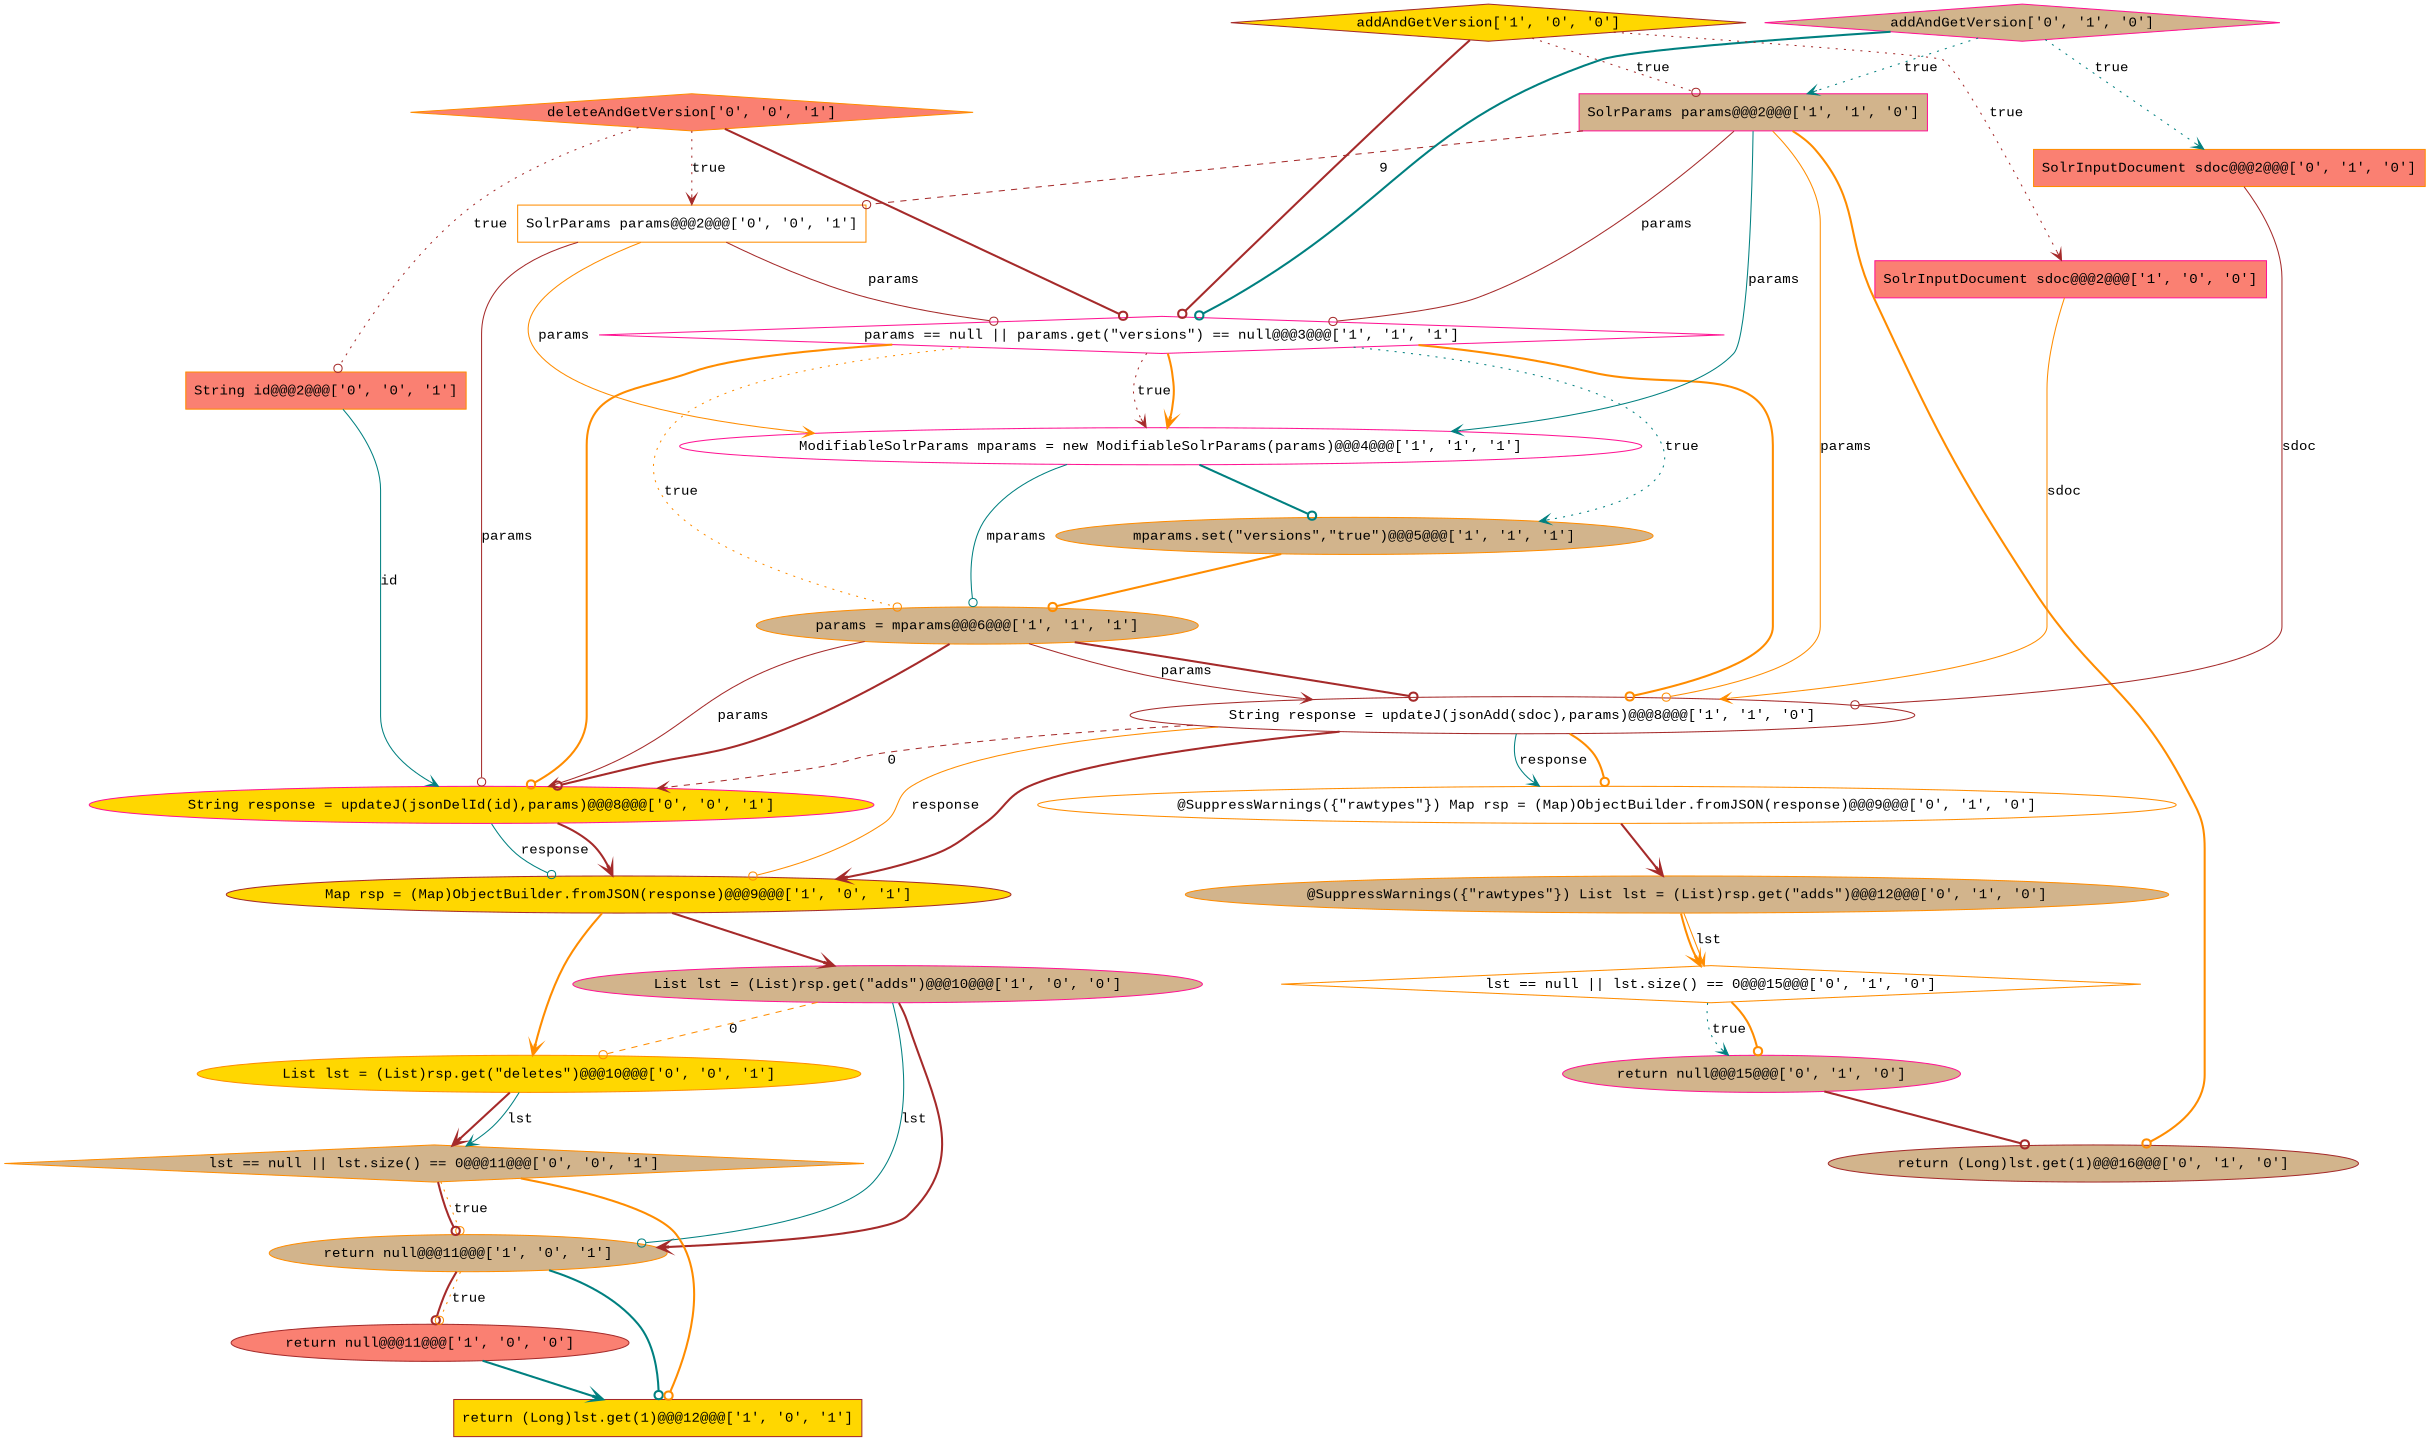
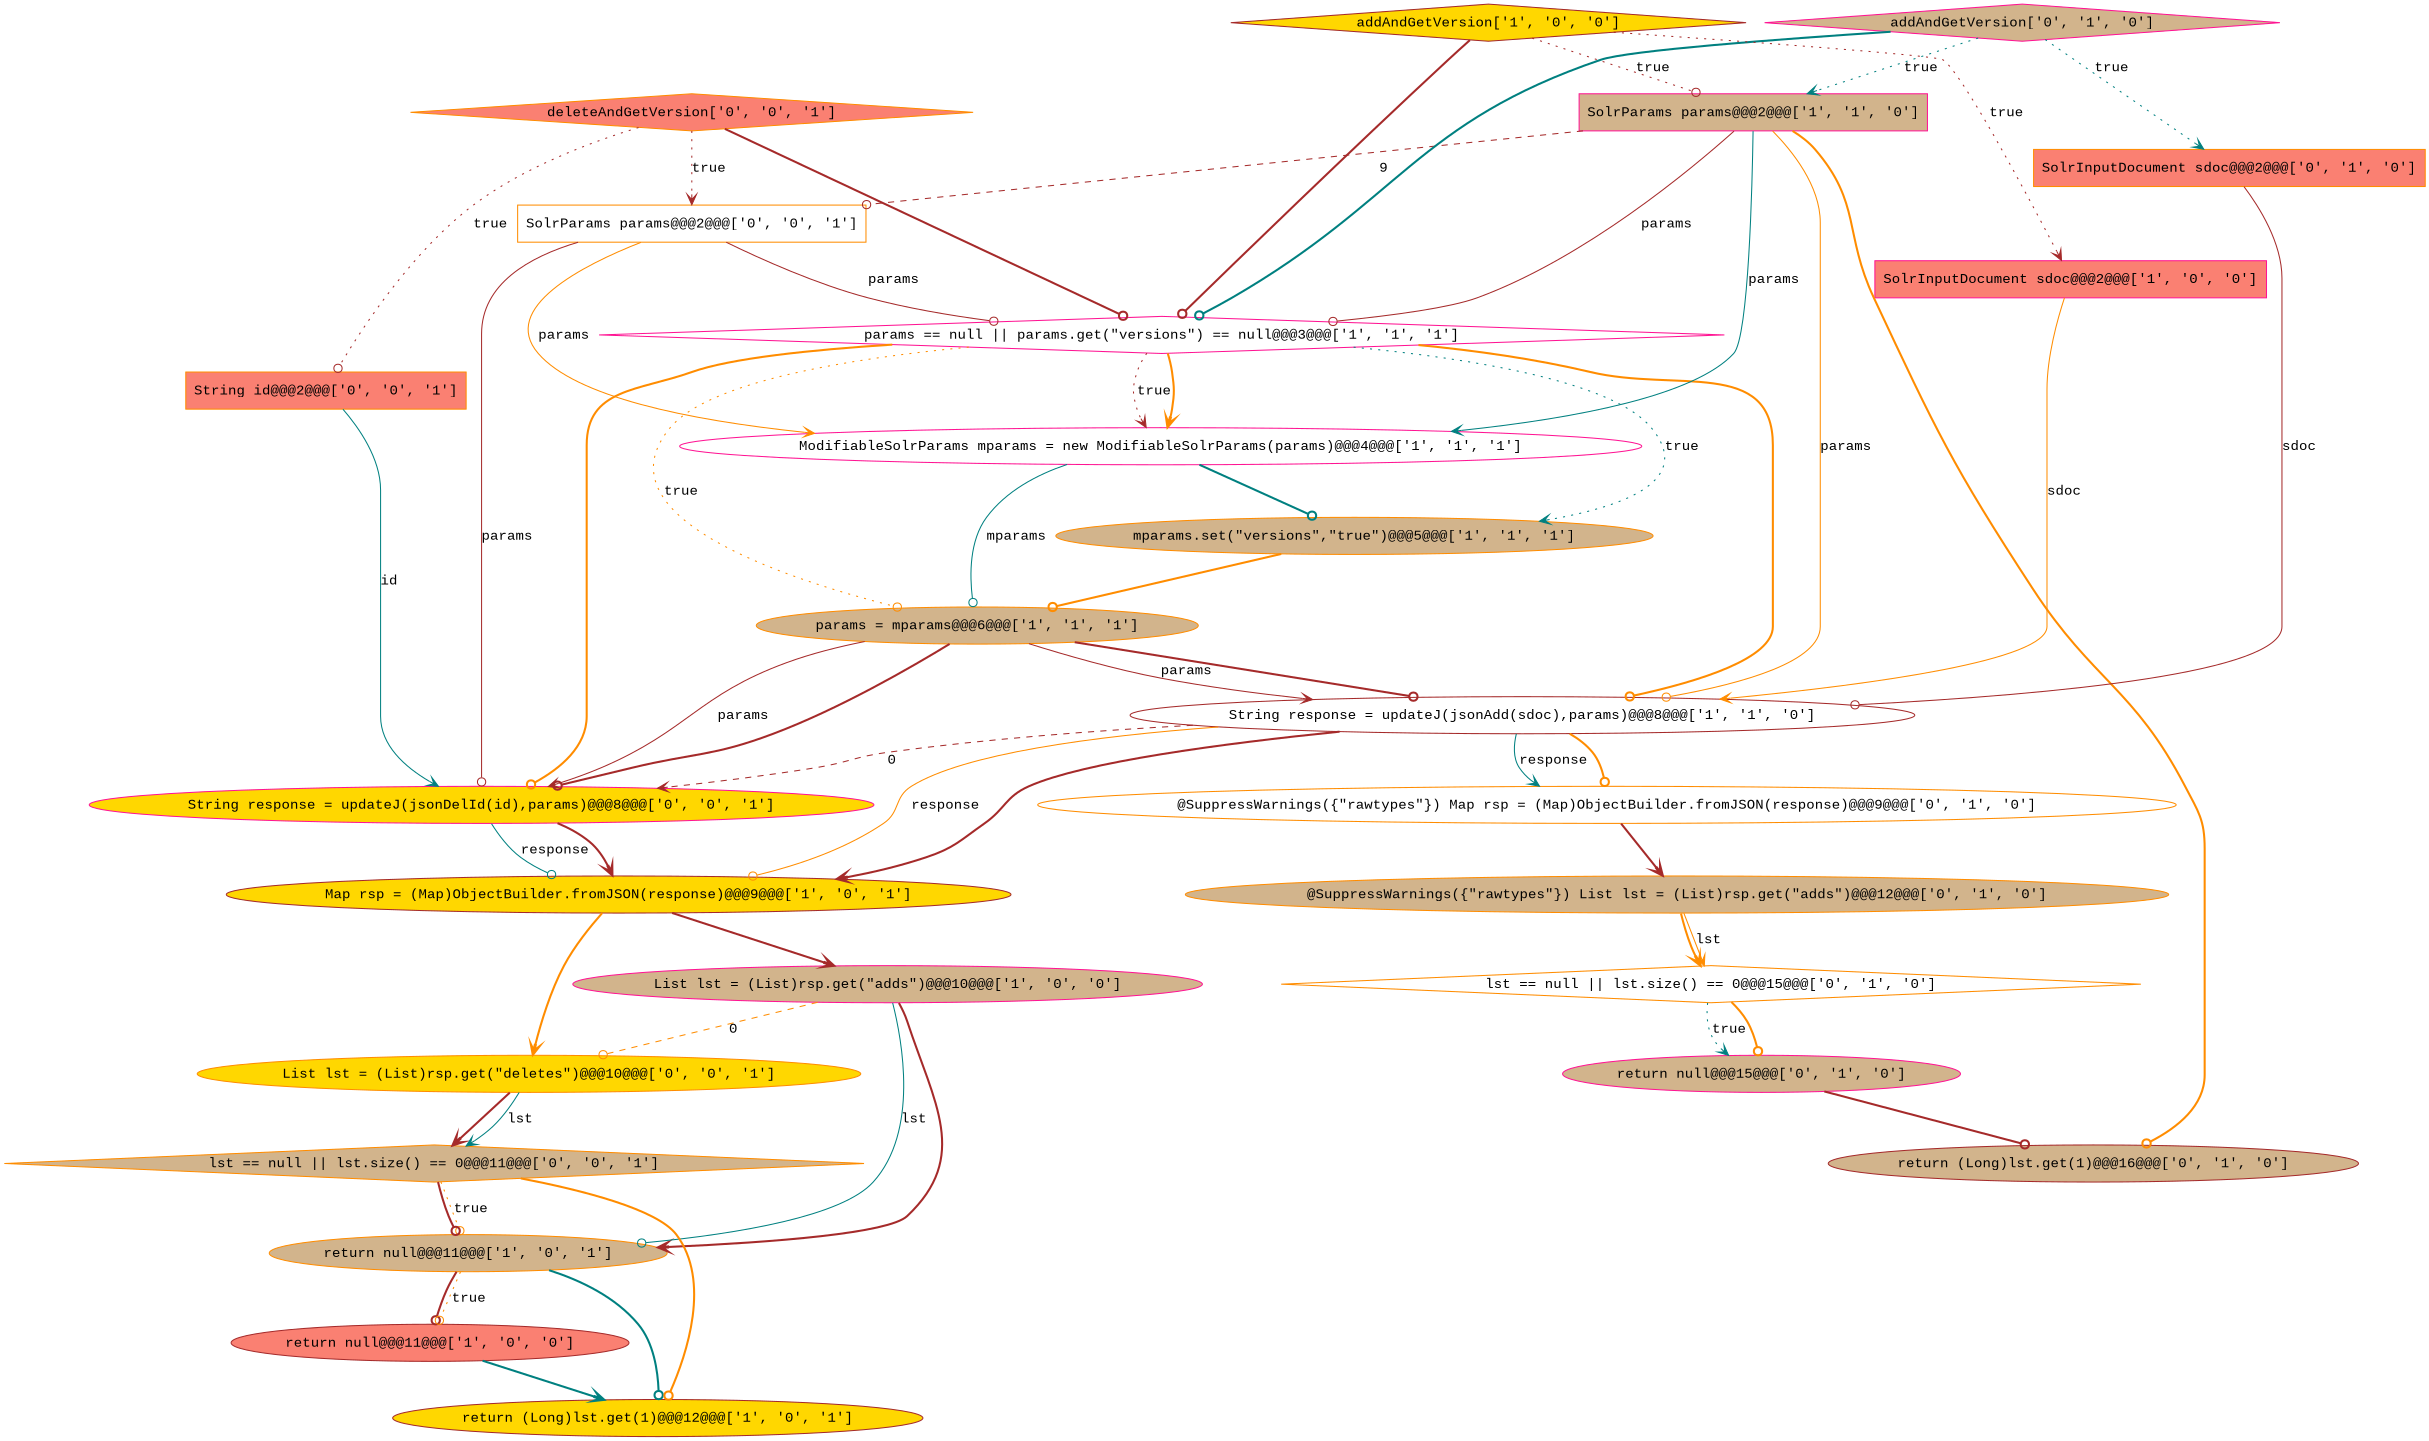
(658, 1418) -> (658, 1418)
